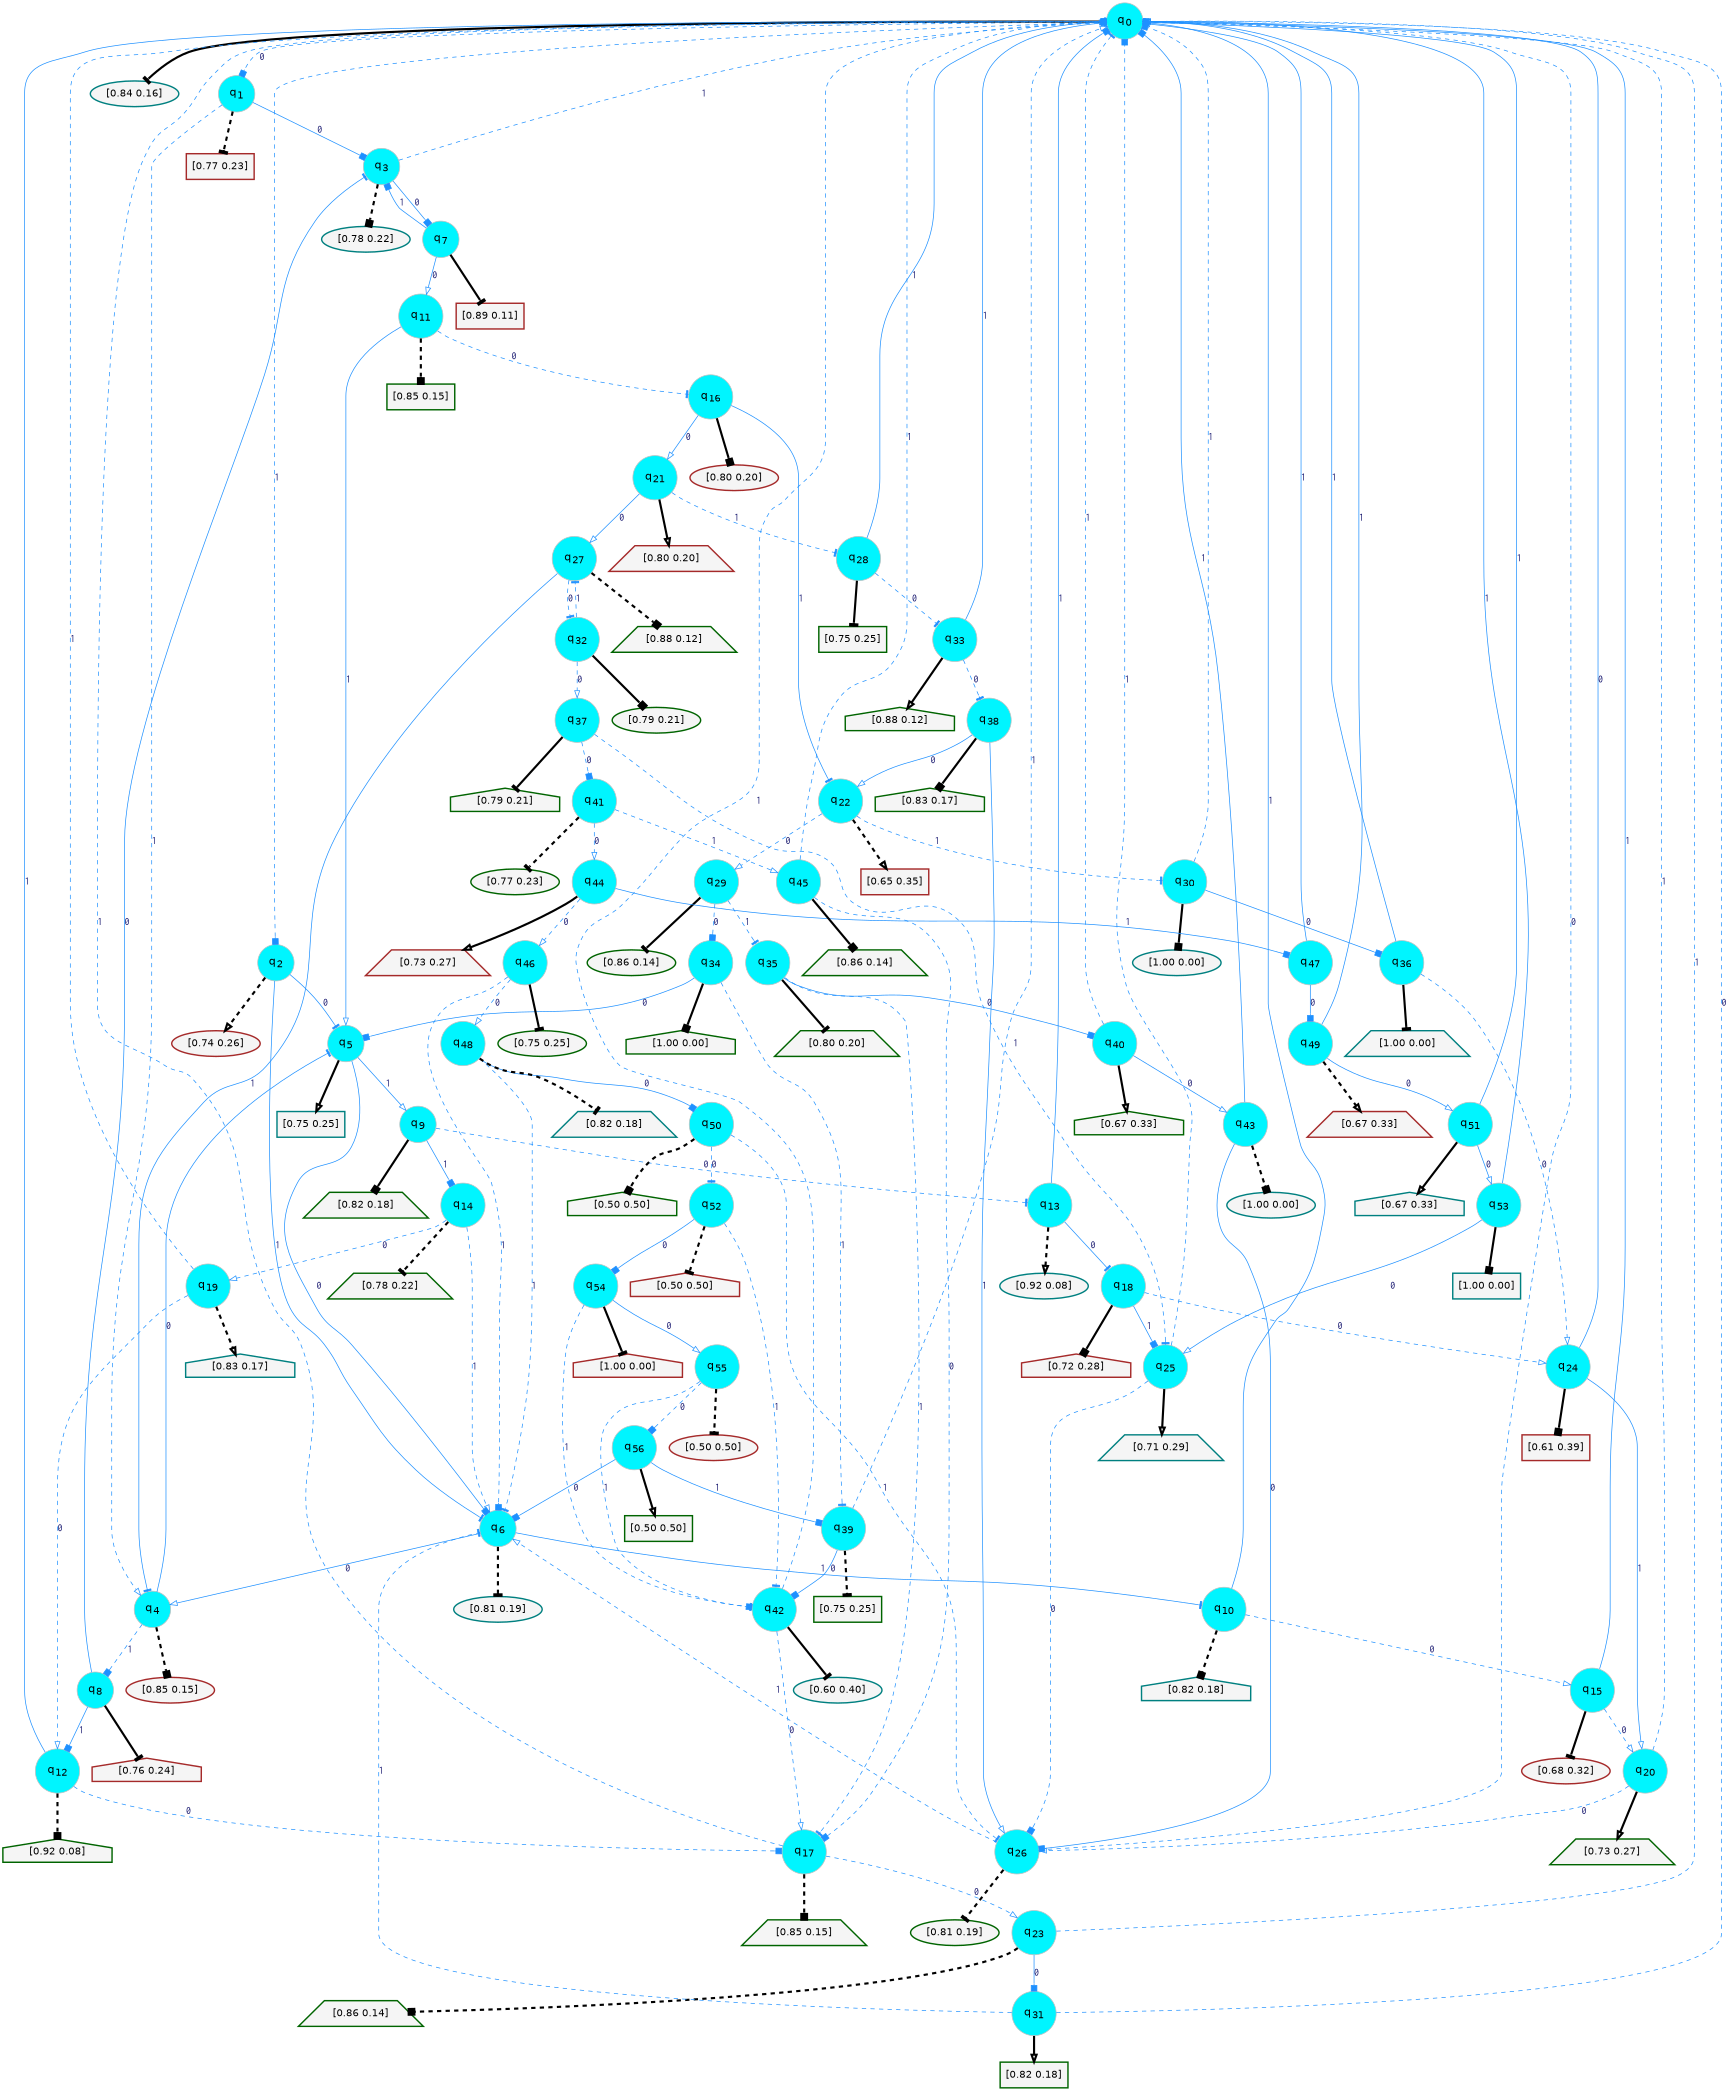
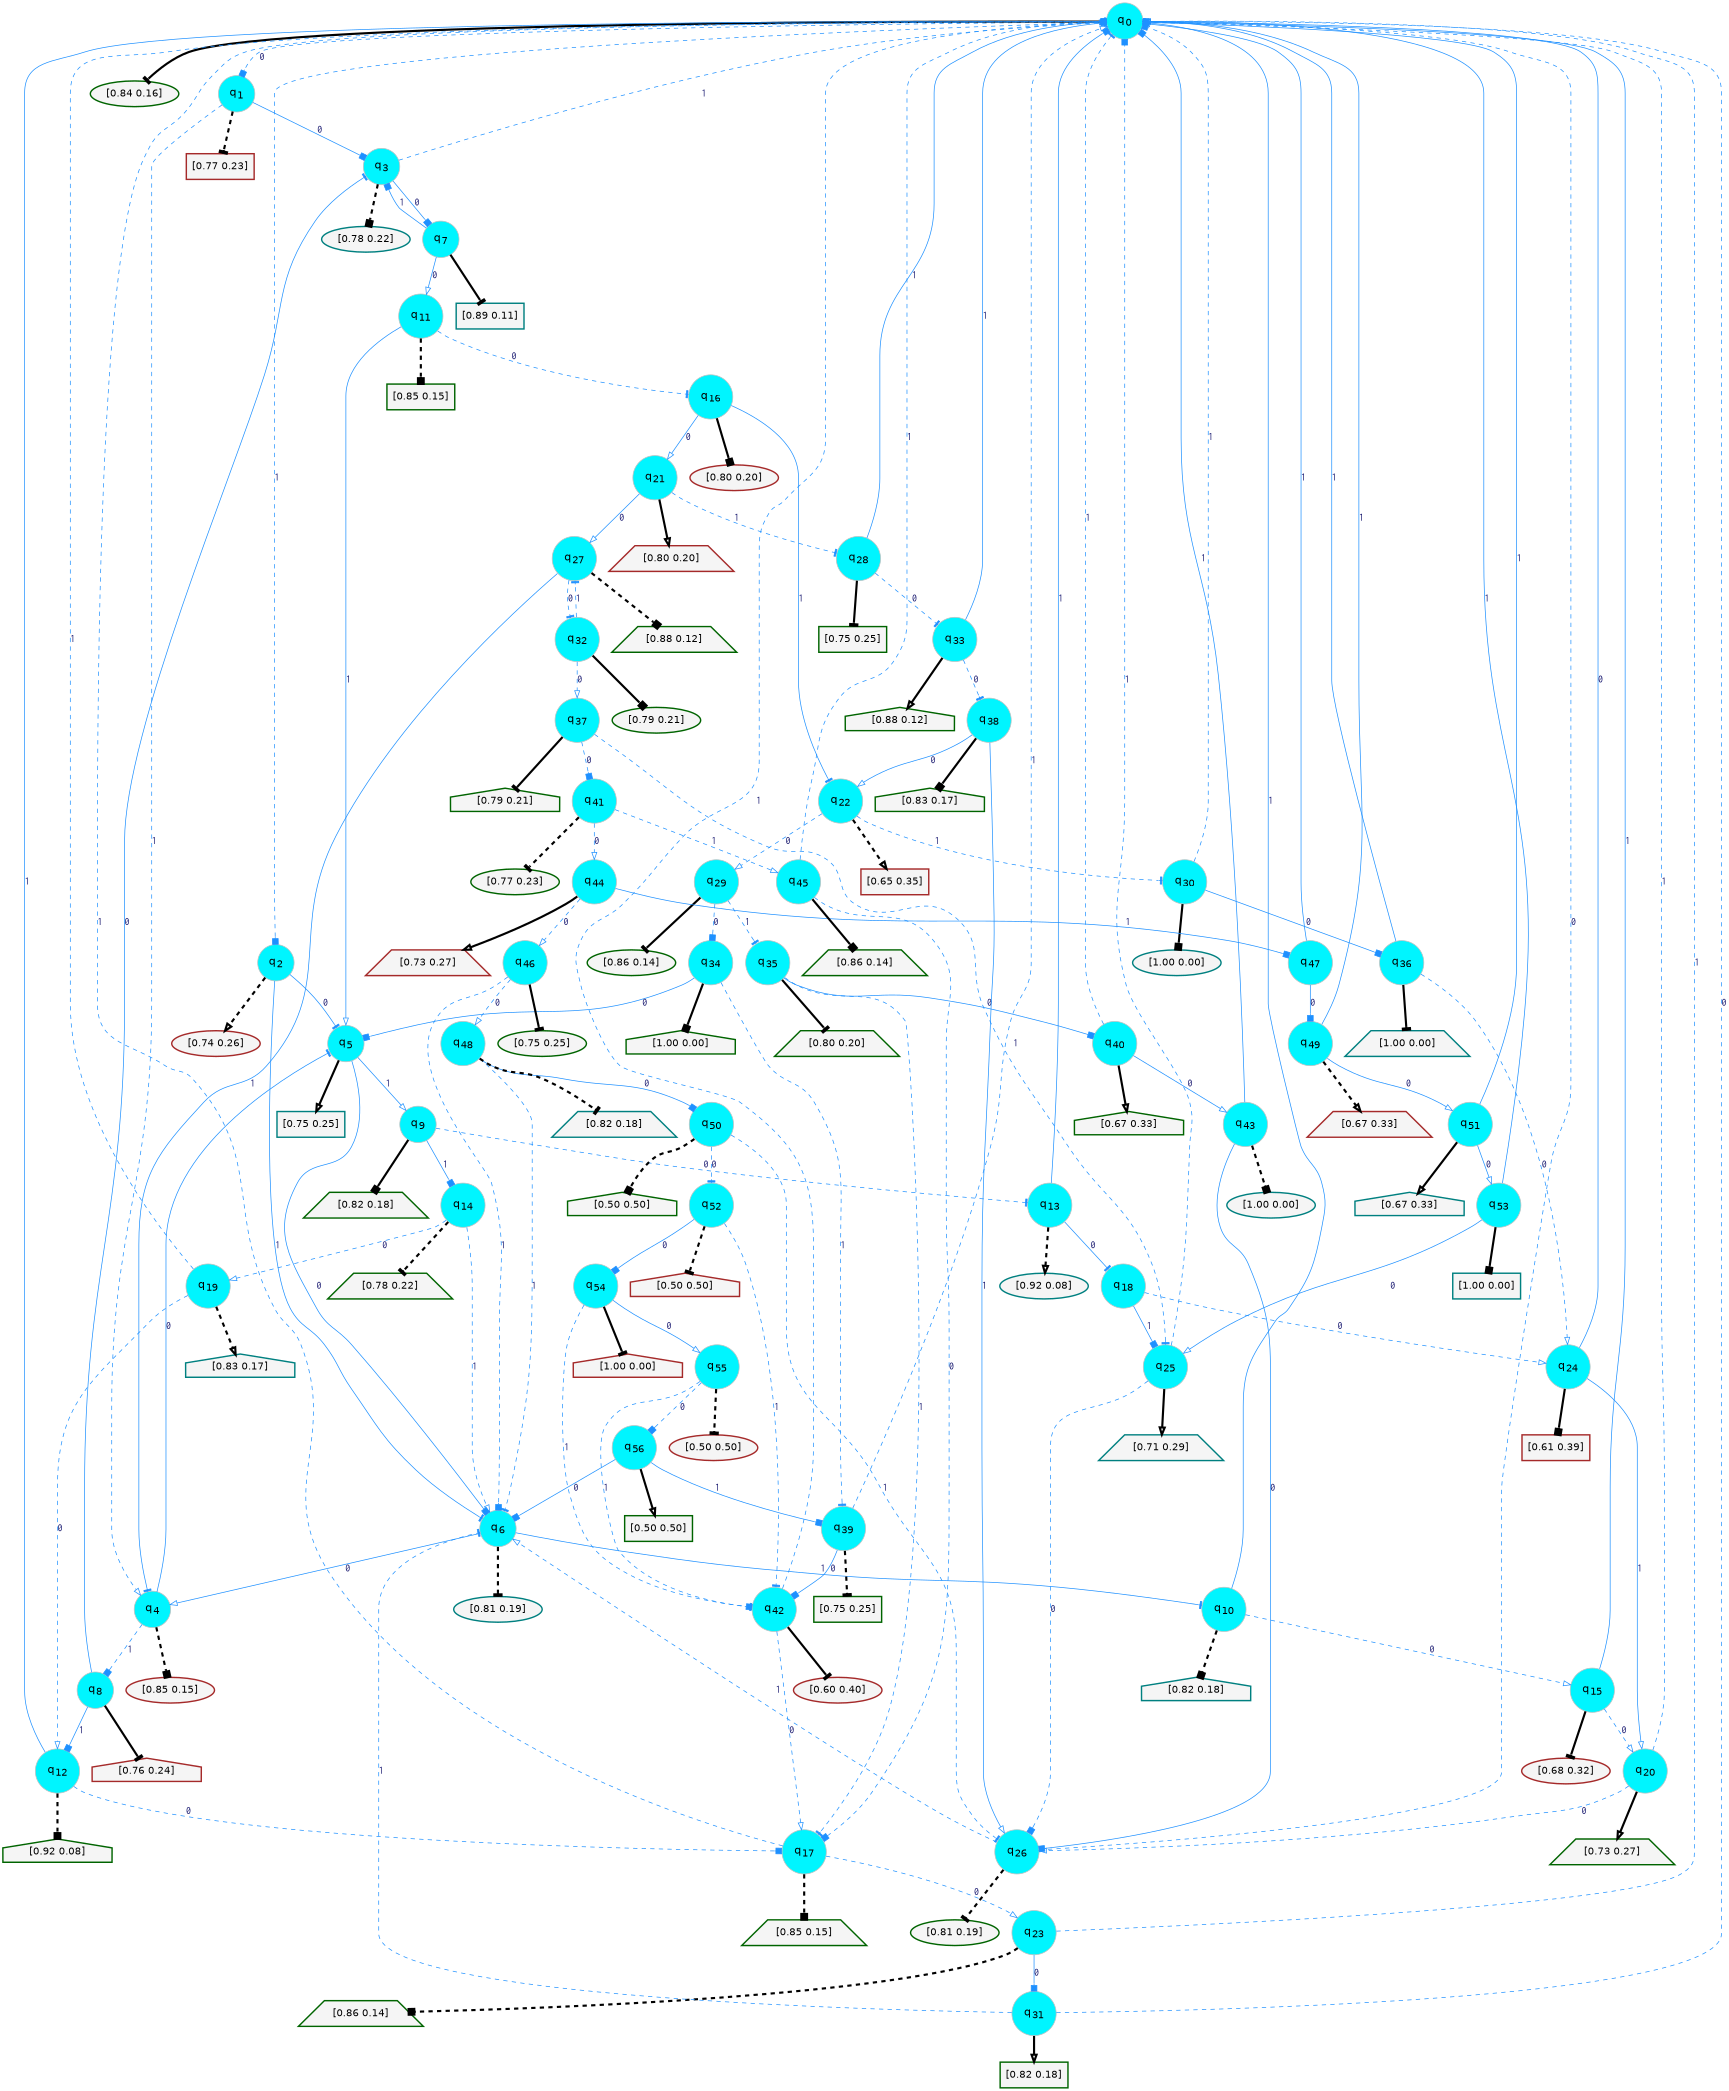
(135, 94) -> (135, 94)
(490, 316) -> (490, 316)
(1076, 1367) -> none
(838, 1690) -> (838, 1690)
